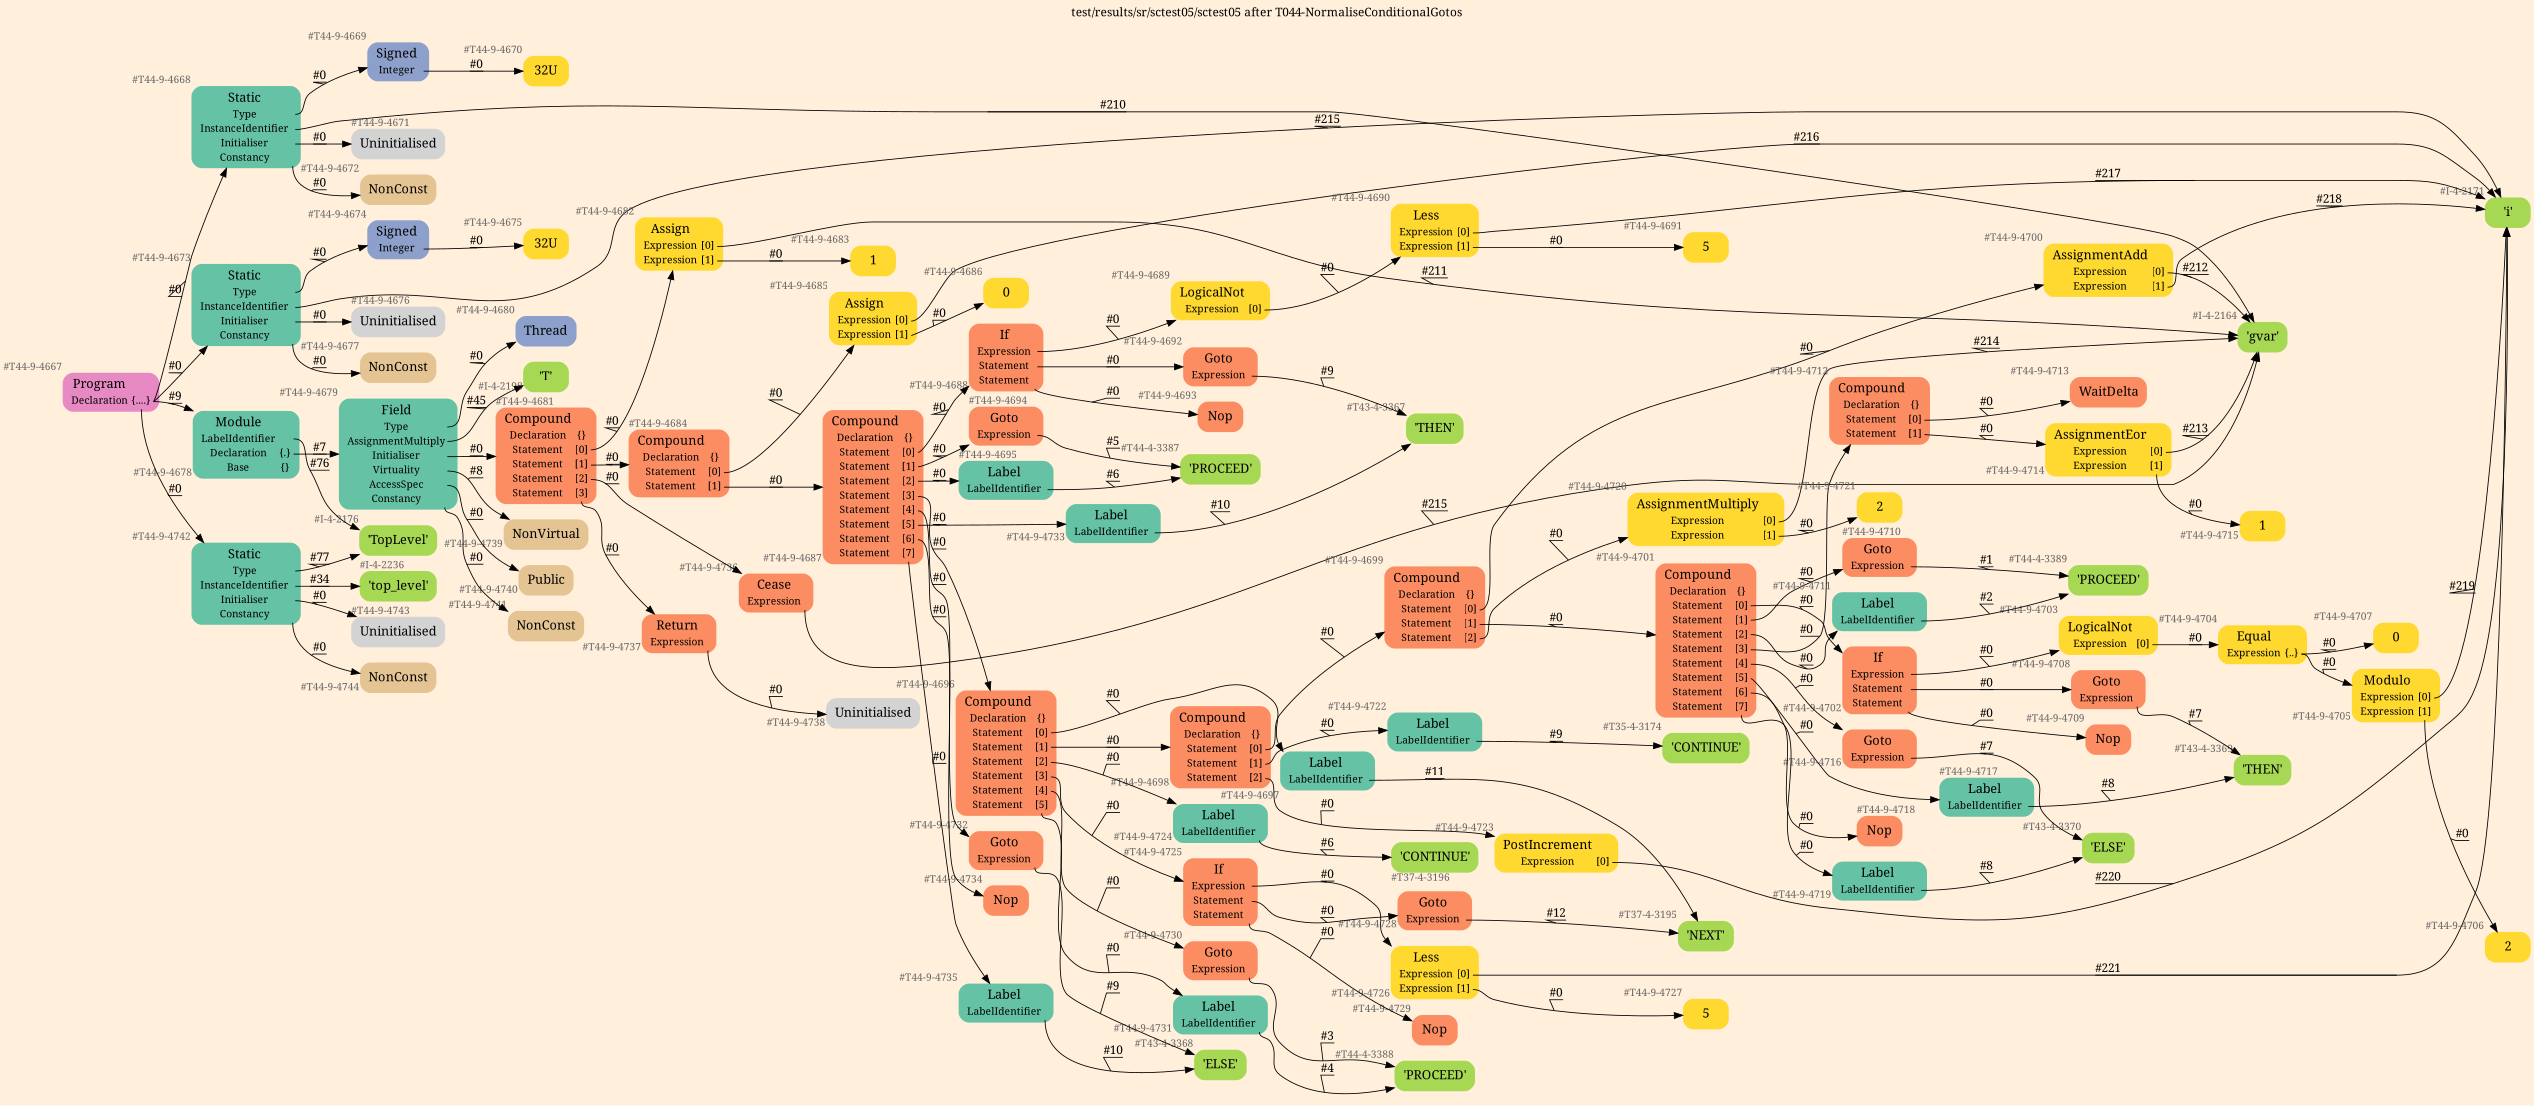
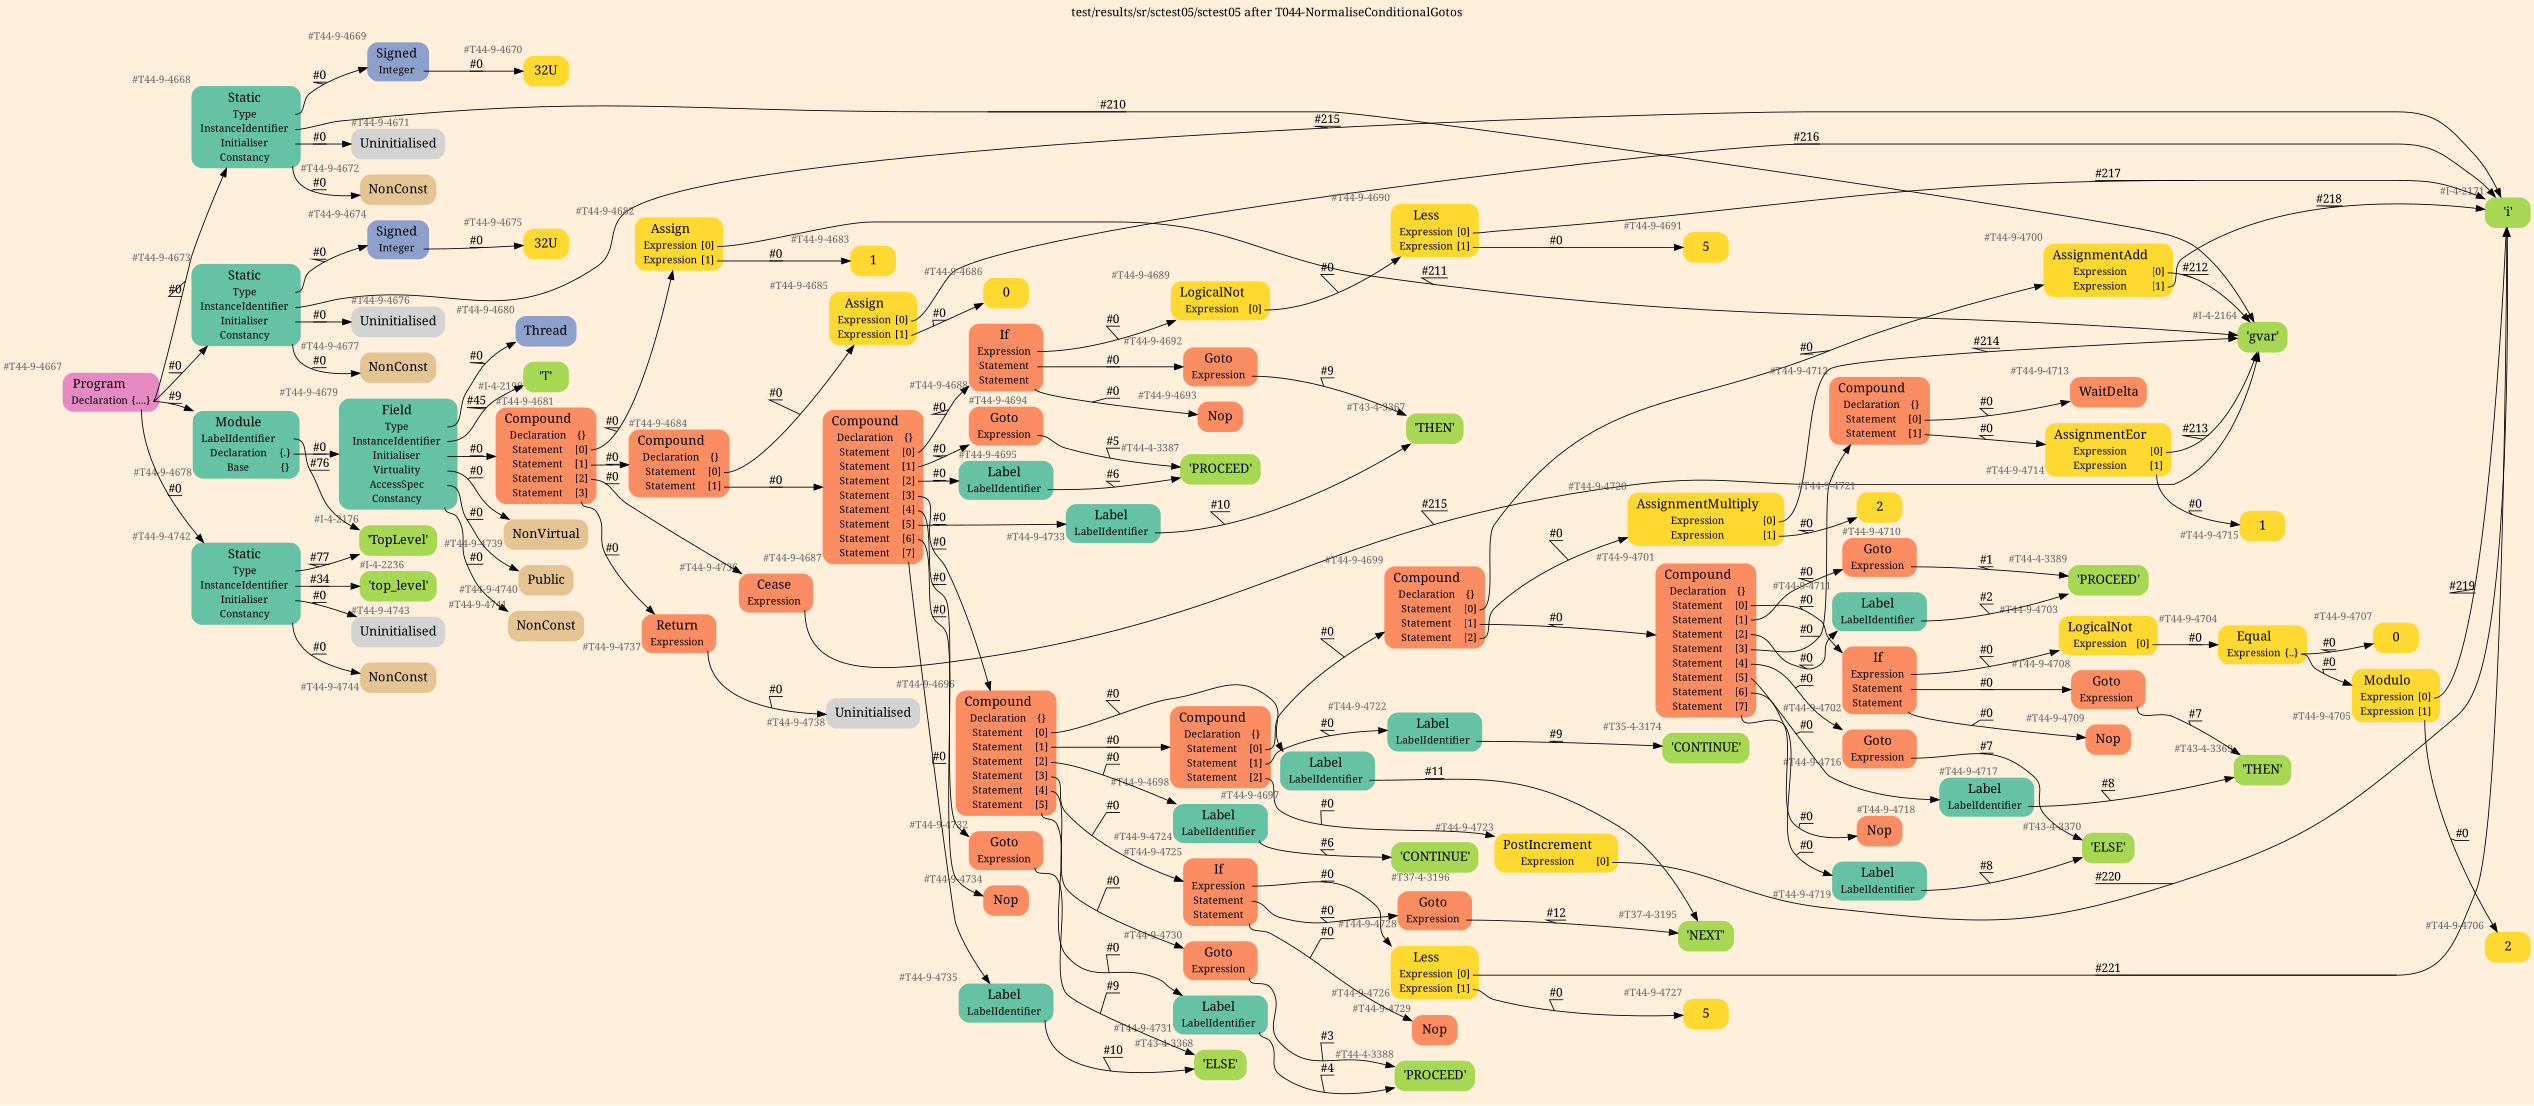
(396, 441) -> (397, 441)
(320, 448) -> (320, 448)
(477, 471) -> (477, 471)
